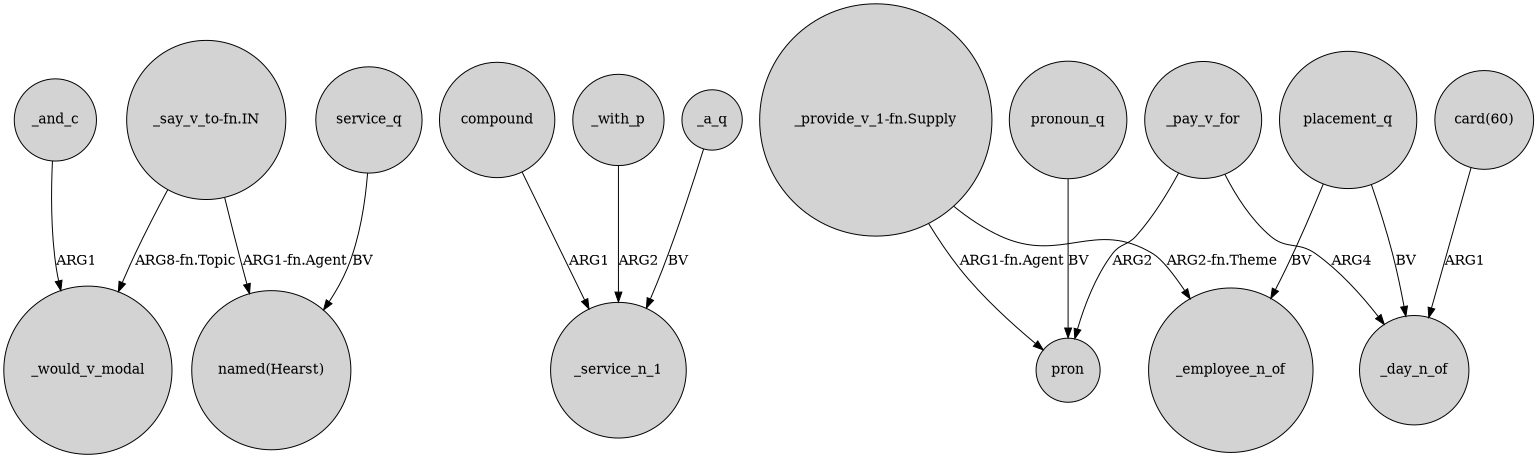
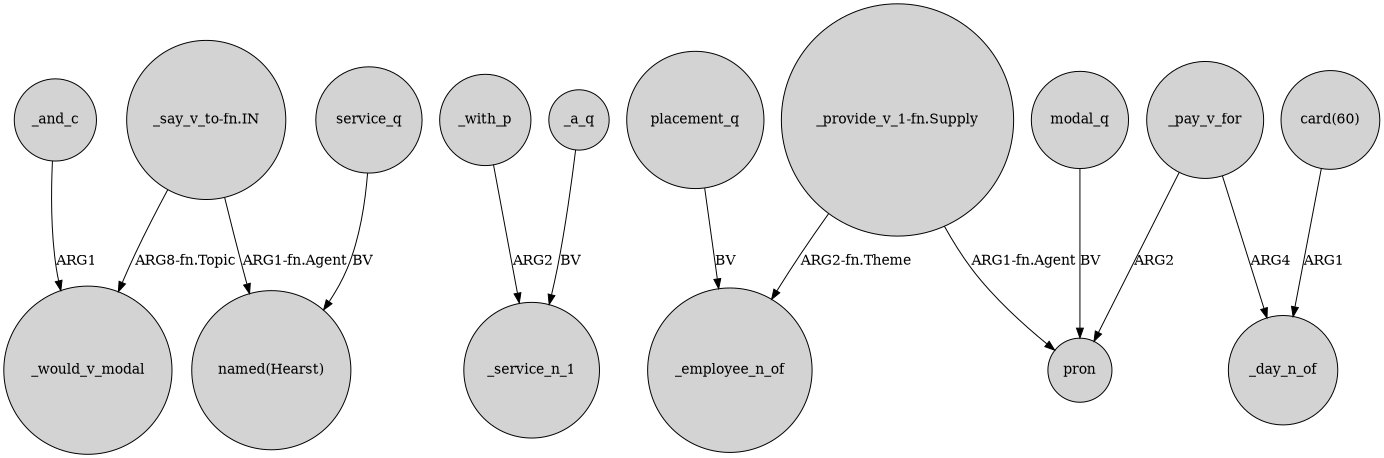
(497, 120) -> none
(1068, 120) -> (1080, 120)
(1390, 245) -> none
